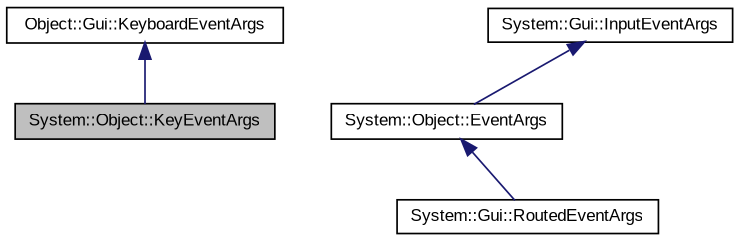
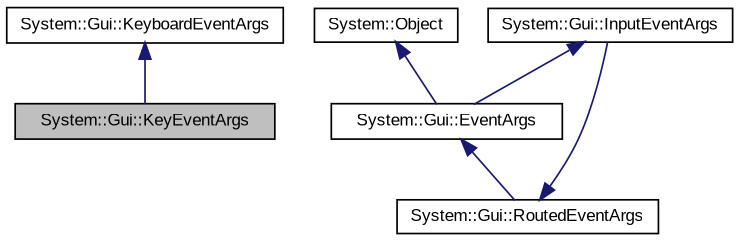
(145, 25) -> (145, 25)
none -> (386, 25)
none -> (587, 118)
(145, 121) -> (145, 121)
(447, 121) -> (447, 121)
